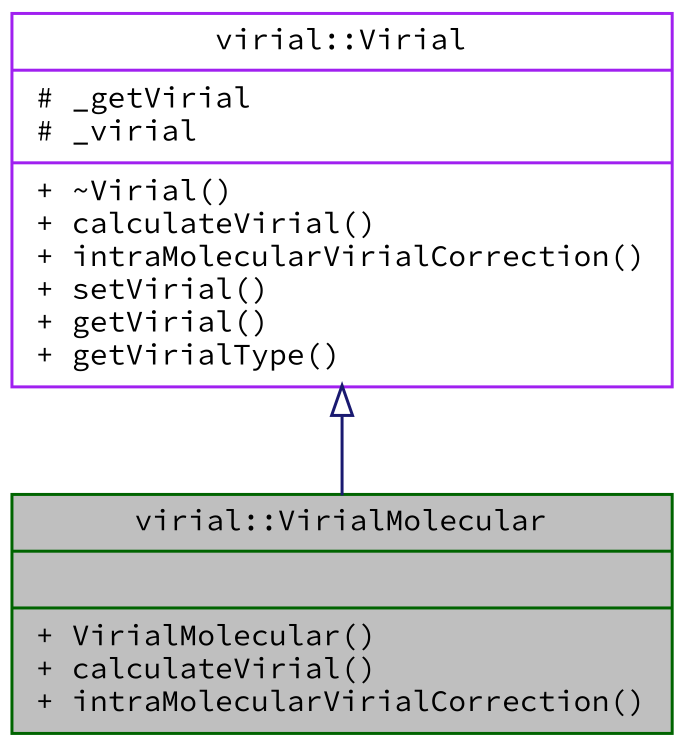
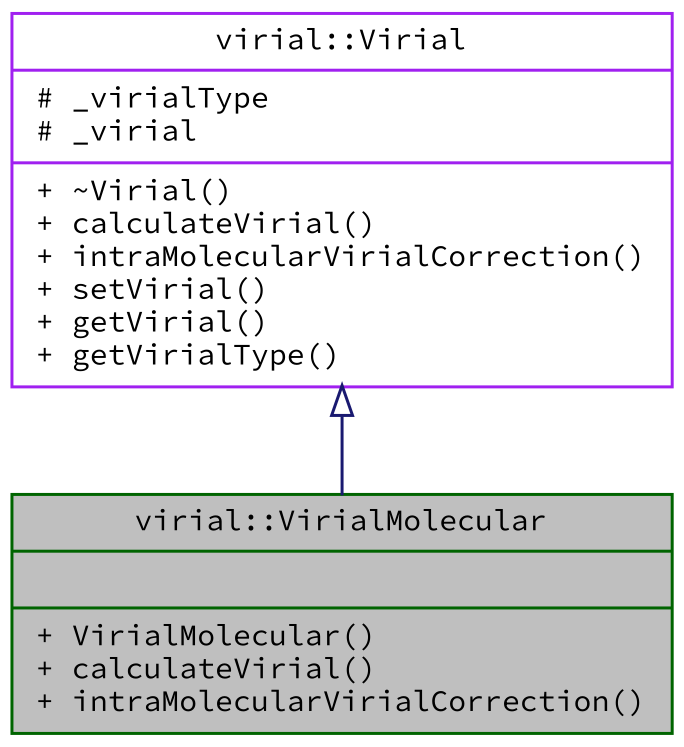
(145, 99) -> (154, 99)
